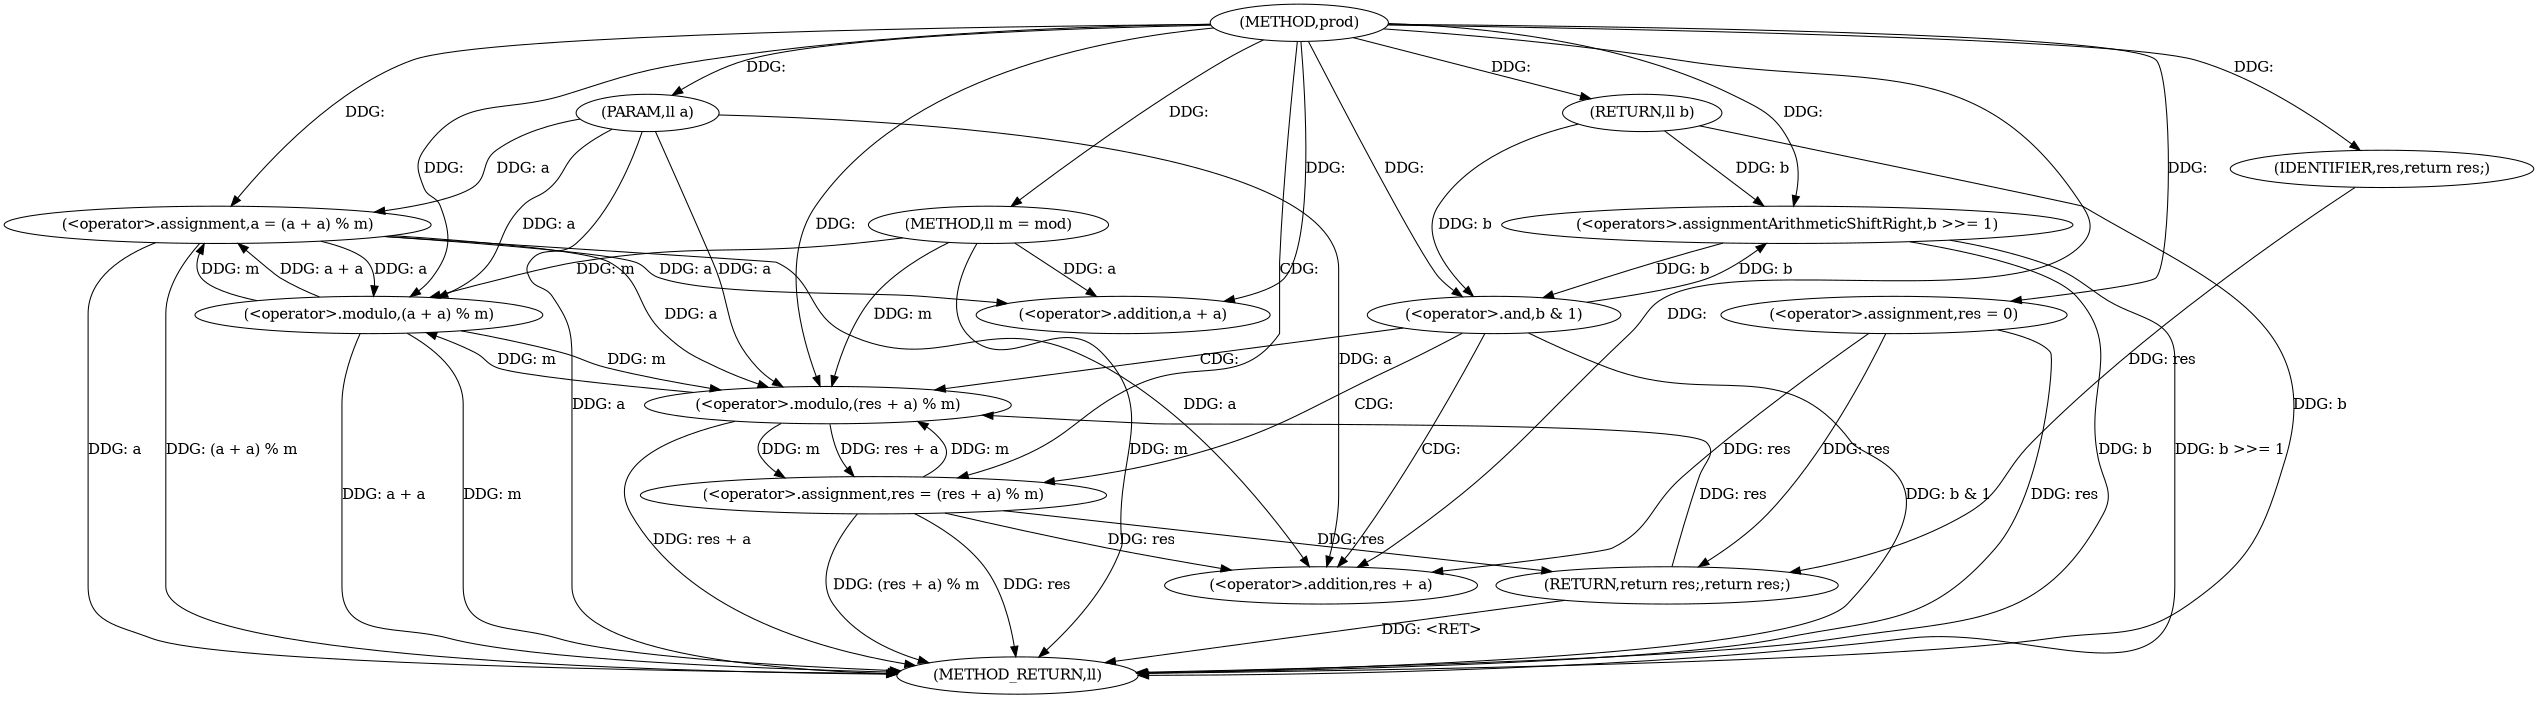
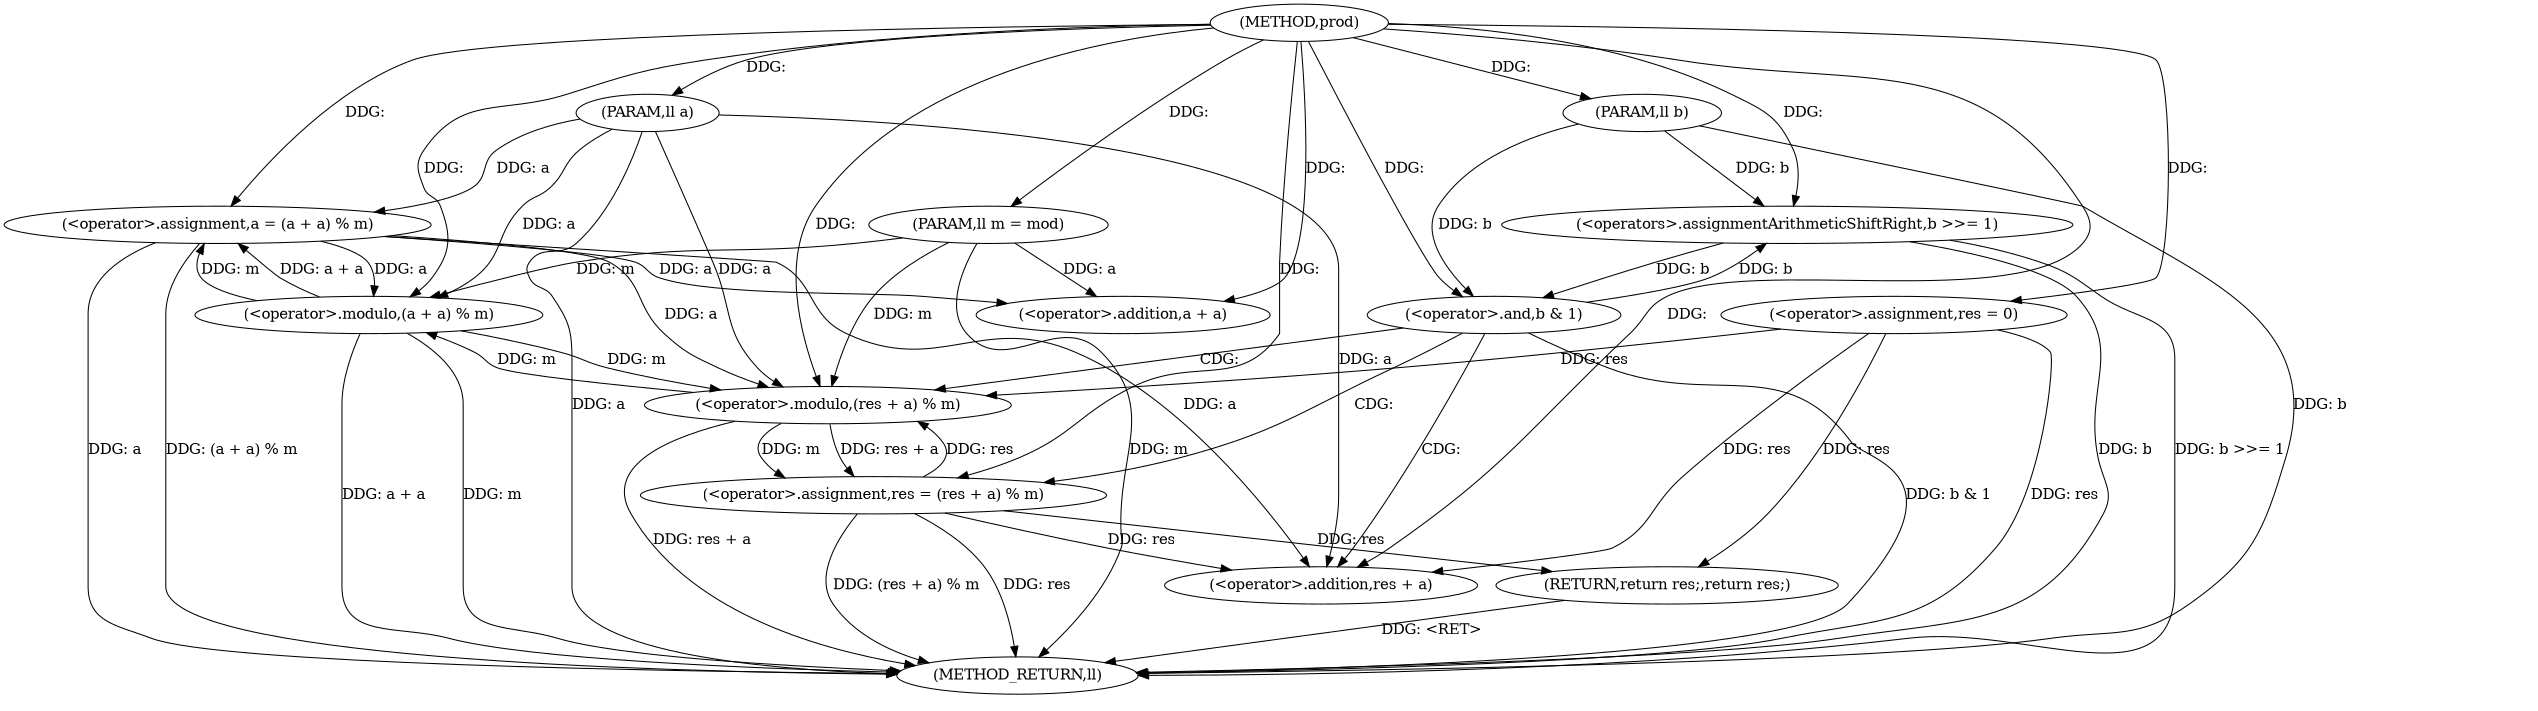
(1642, 113) -> (1642, 113)
(2382, 169) -> none
(988, 225) -> (988, 225)
(1302, 270) -> (1302, 270)
(1416, 425) -> (1370, 370)
(980, 450) -> (980, 450)
